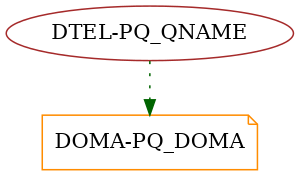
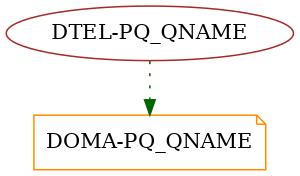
(150, 142) -> (150, 142)
